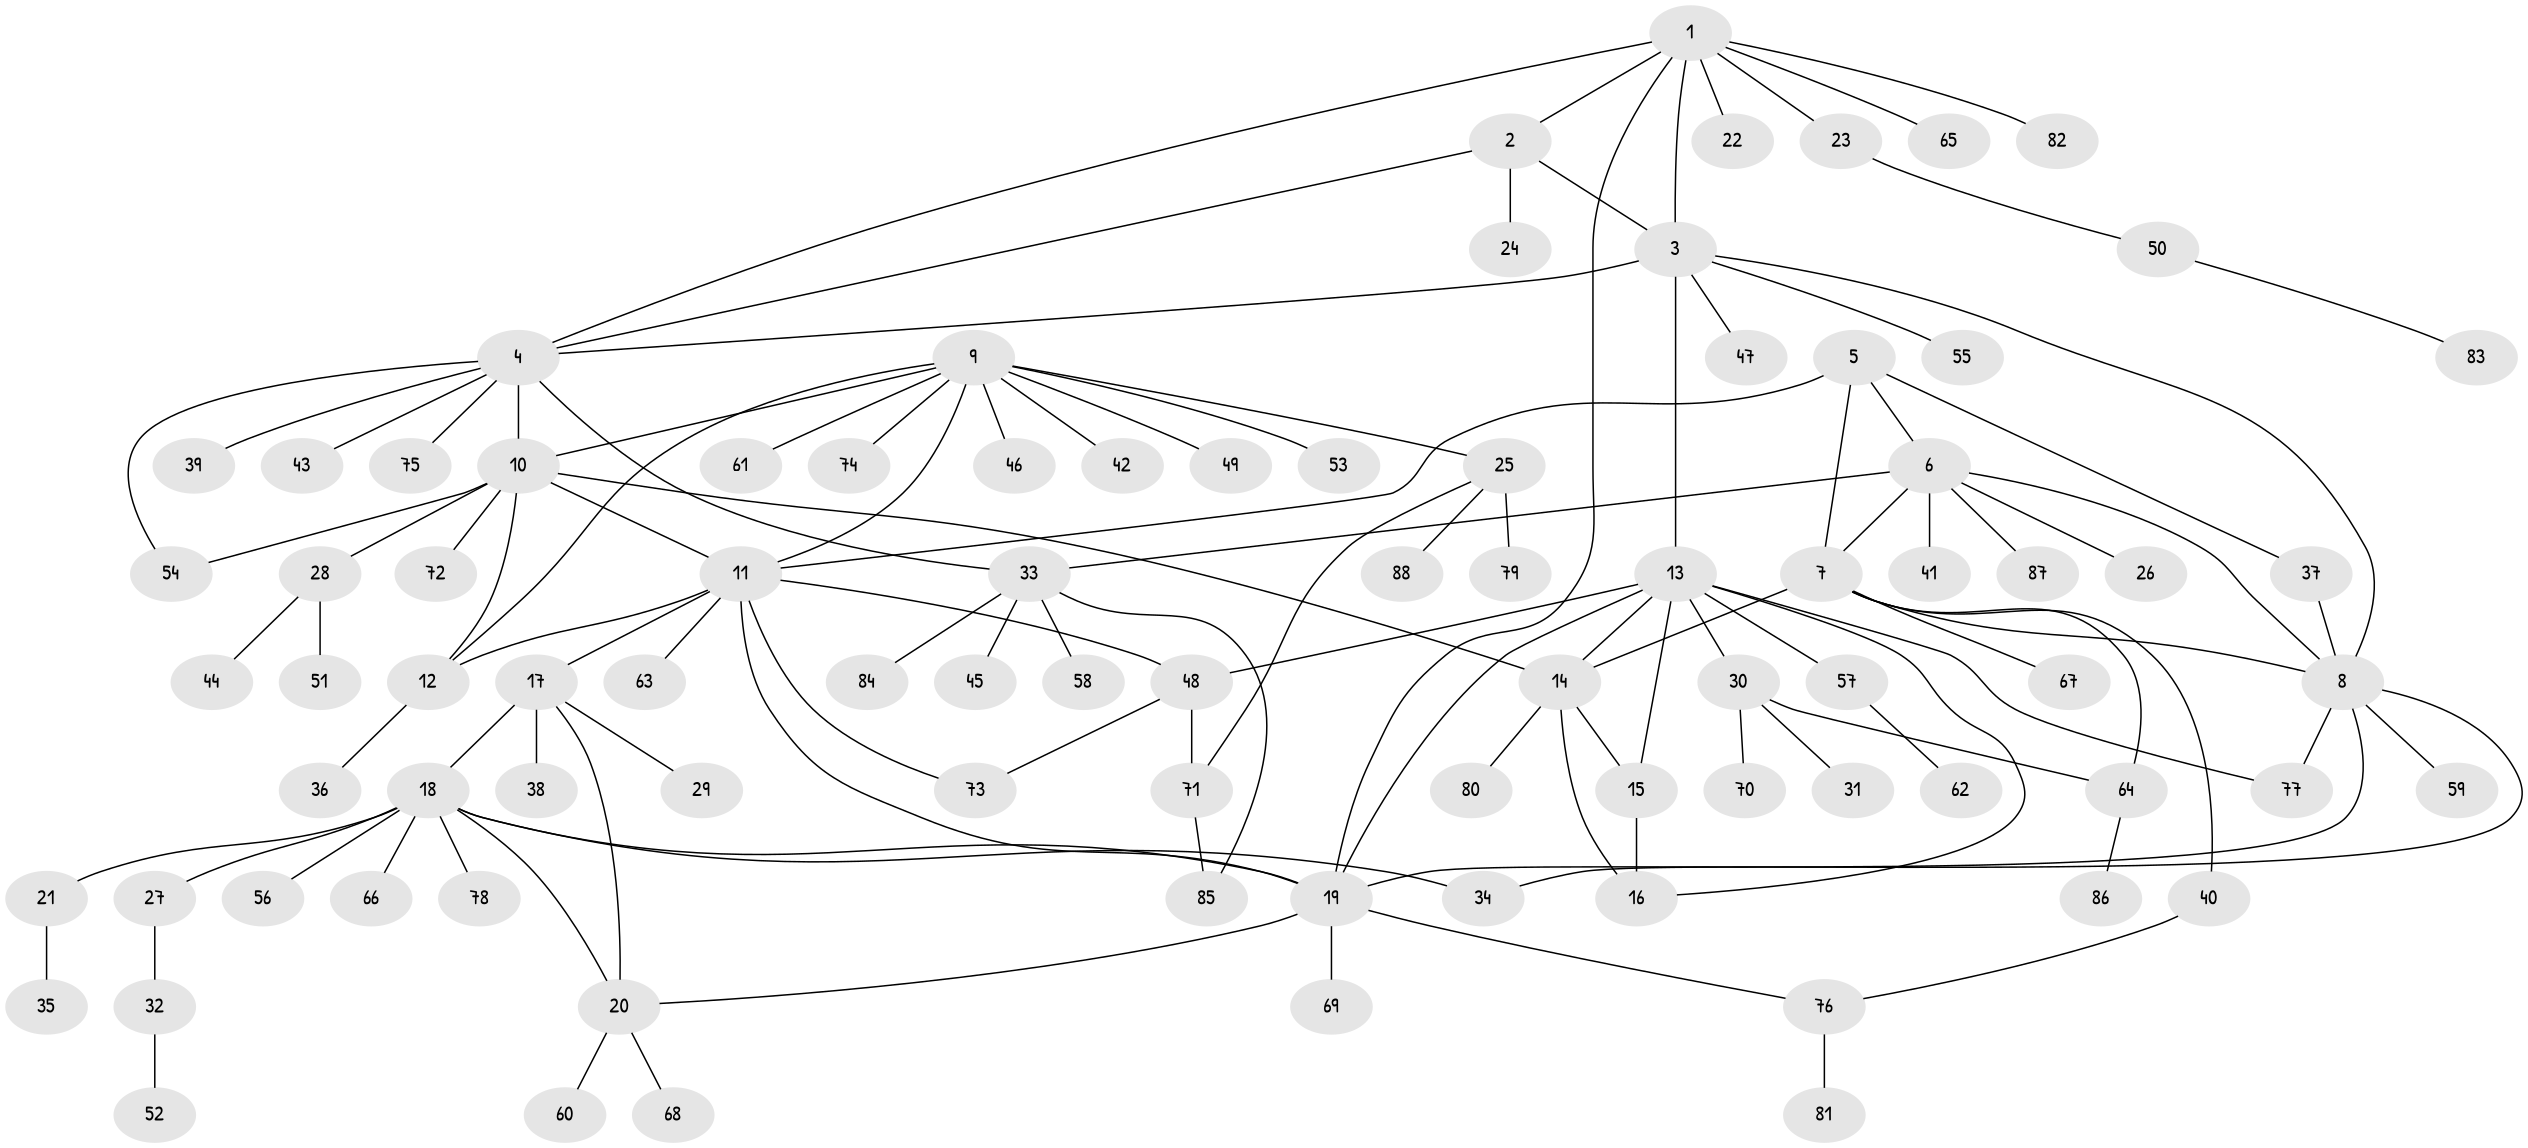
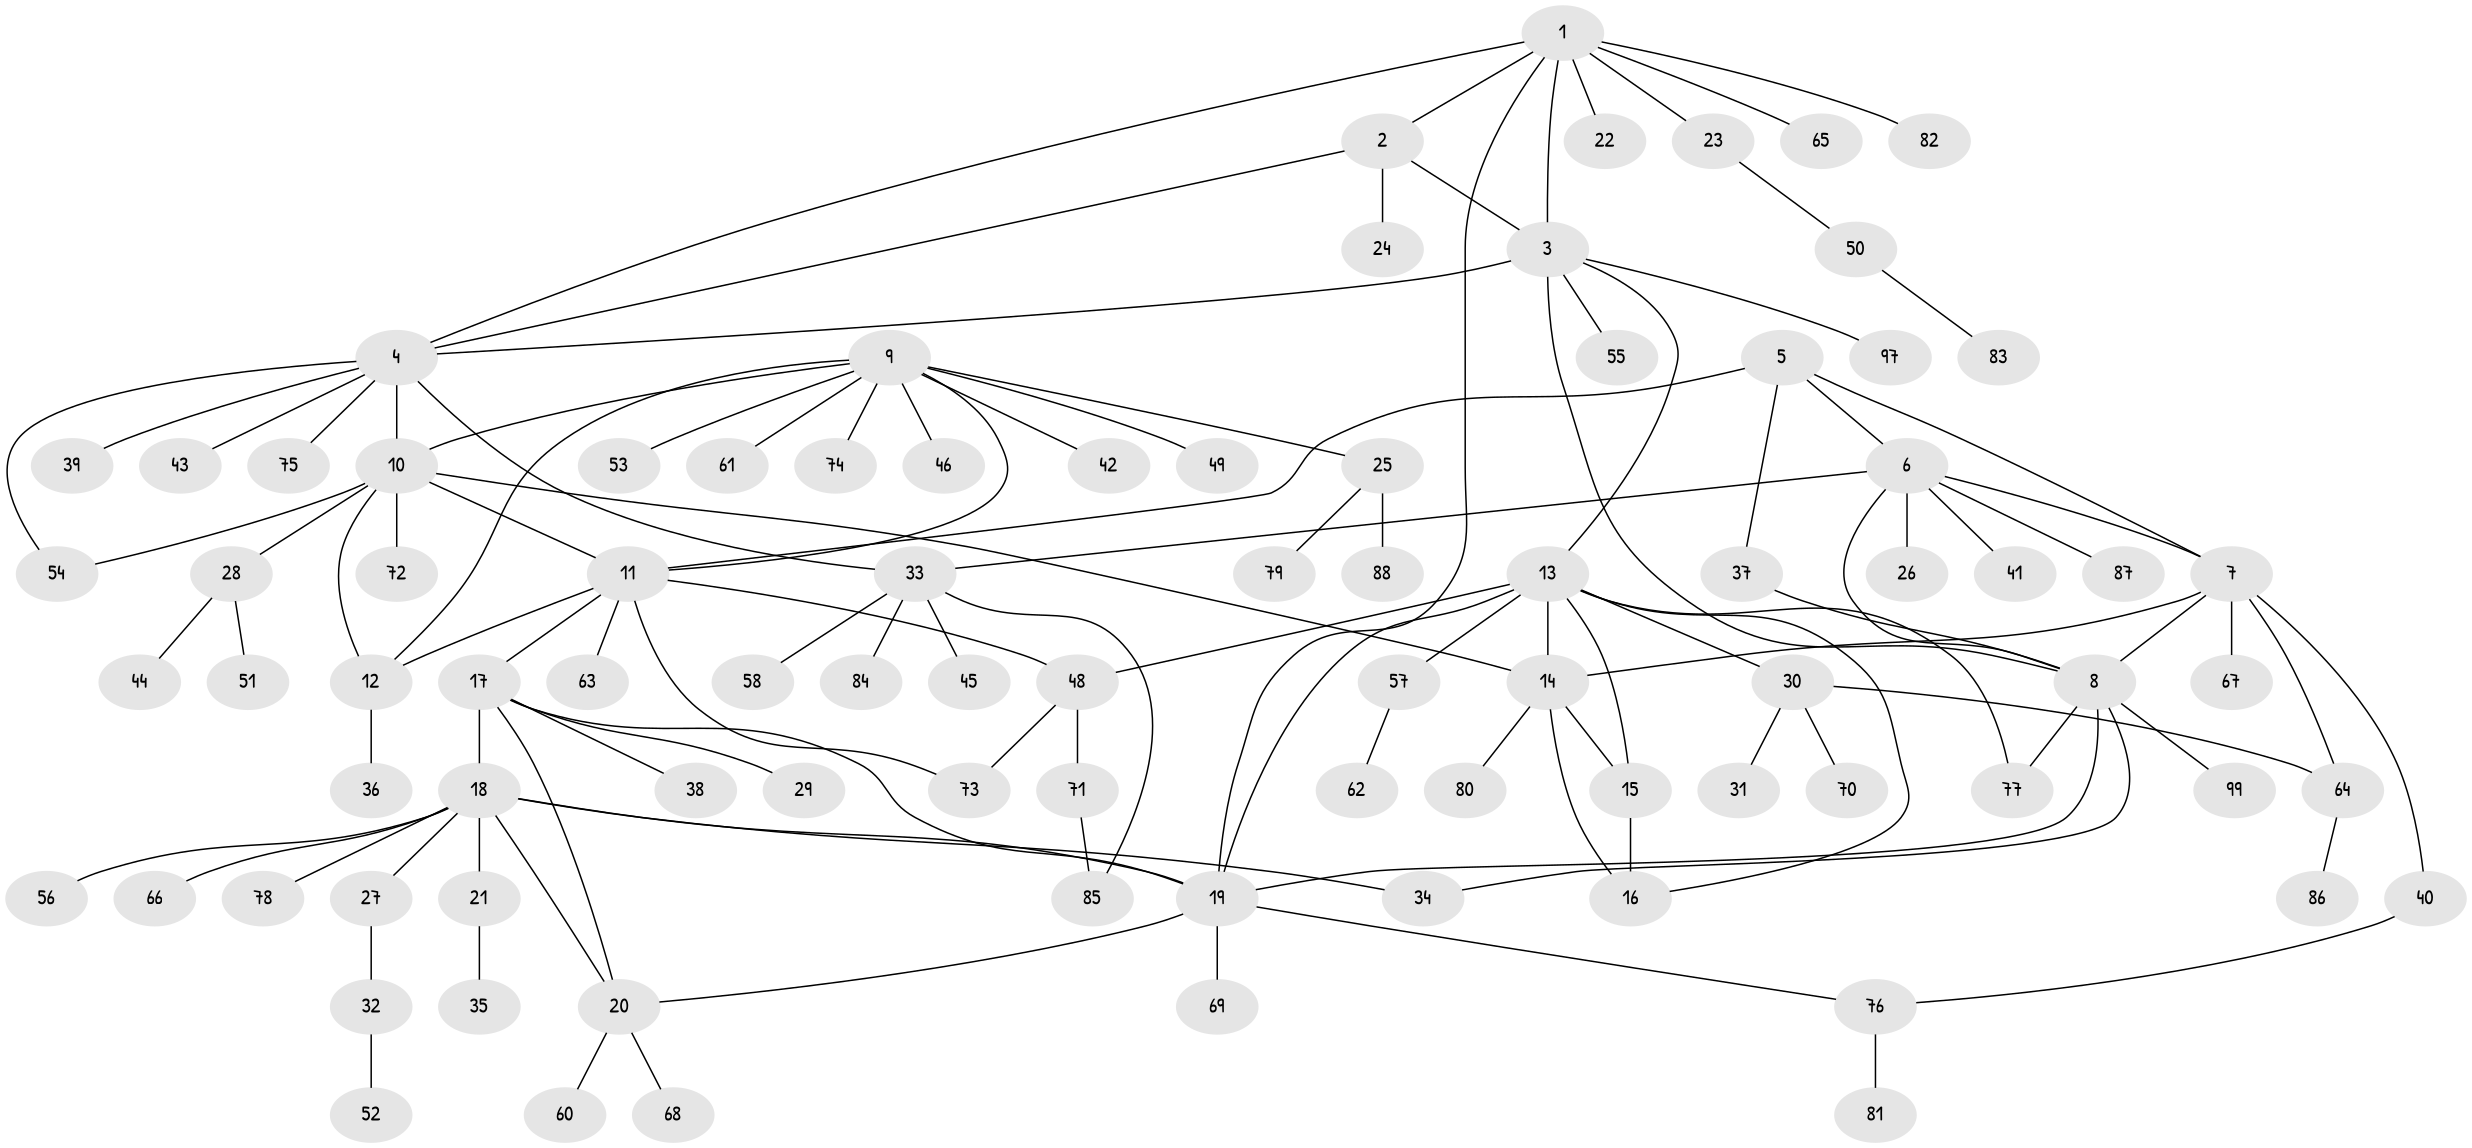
(1746, 358) -> (1890, 358)
(1308, 593) -> none
(2457, 790) -> (2235, 790)
(959, 831) -> (858, 763)
